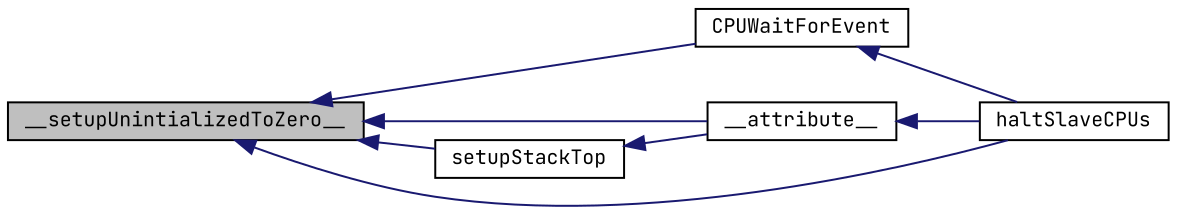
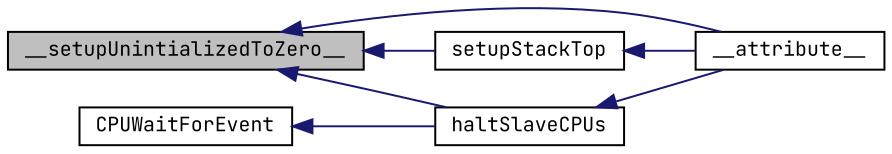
(513, 72) -> none
(948, 121) -> (670, 86)
